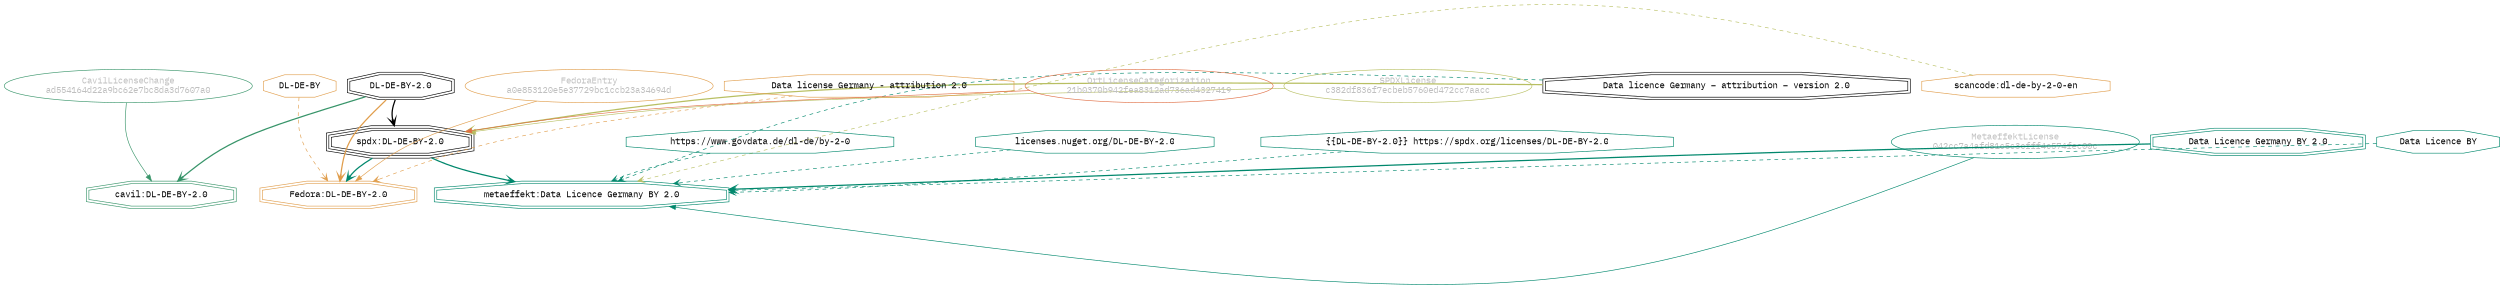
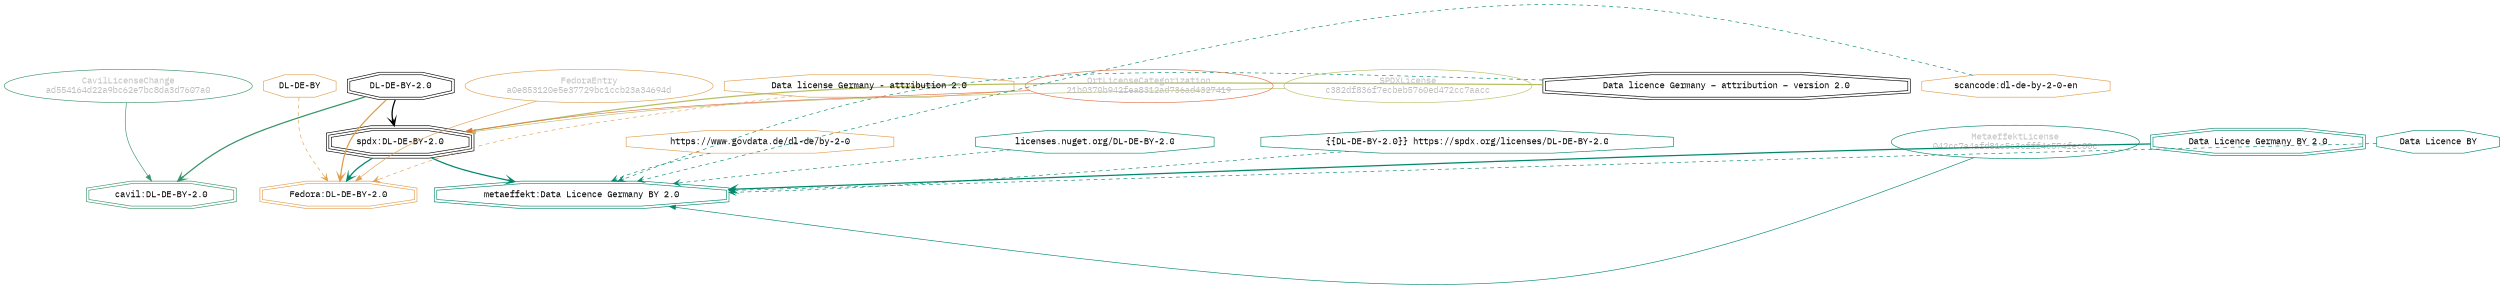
(1304, 30) -> (1304, 30)
(1006, 84) -> (1006, 84)
(760, 142) -> (760, 142)
